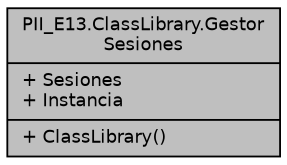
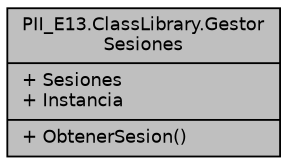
(94, 137) -> (105, 137)
